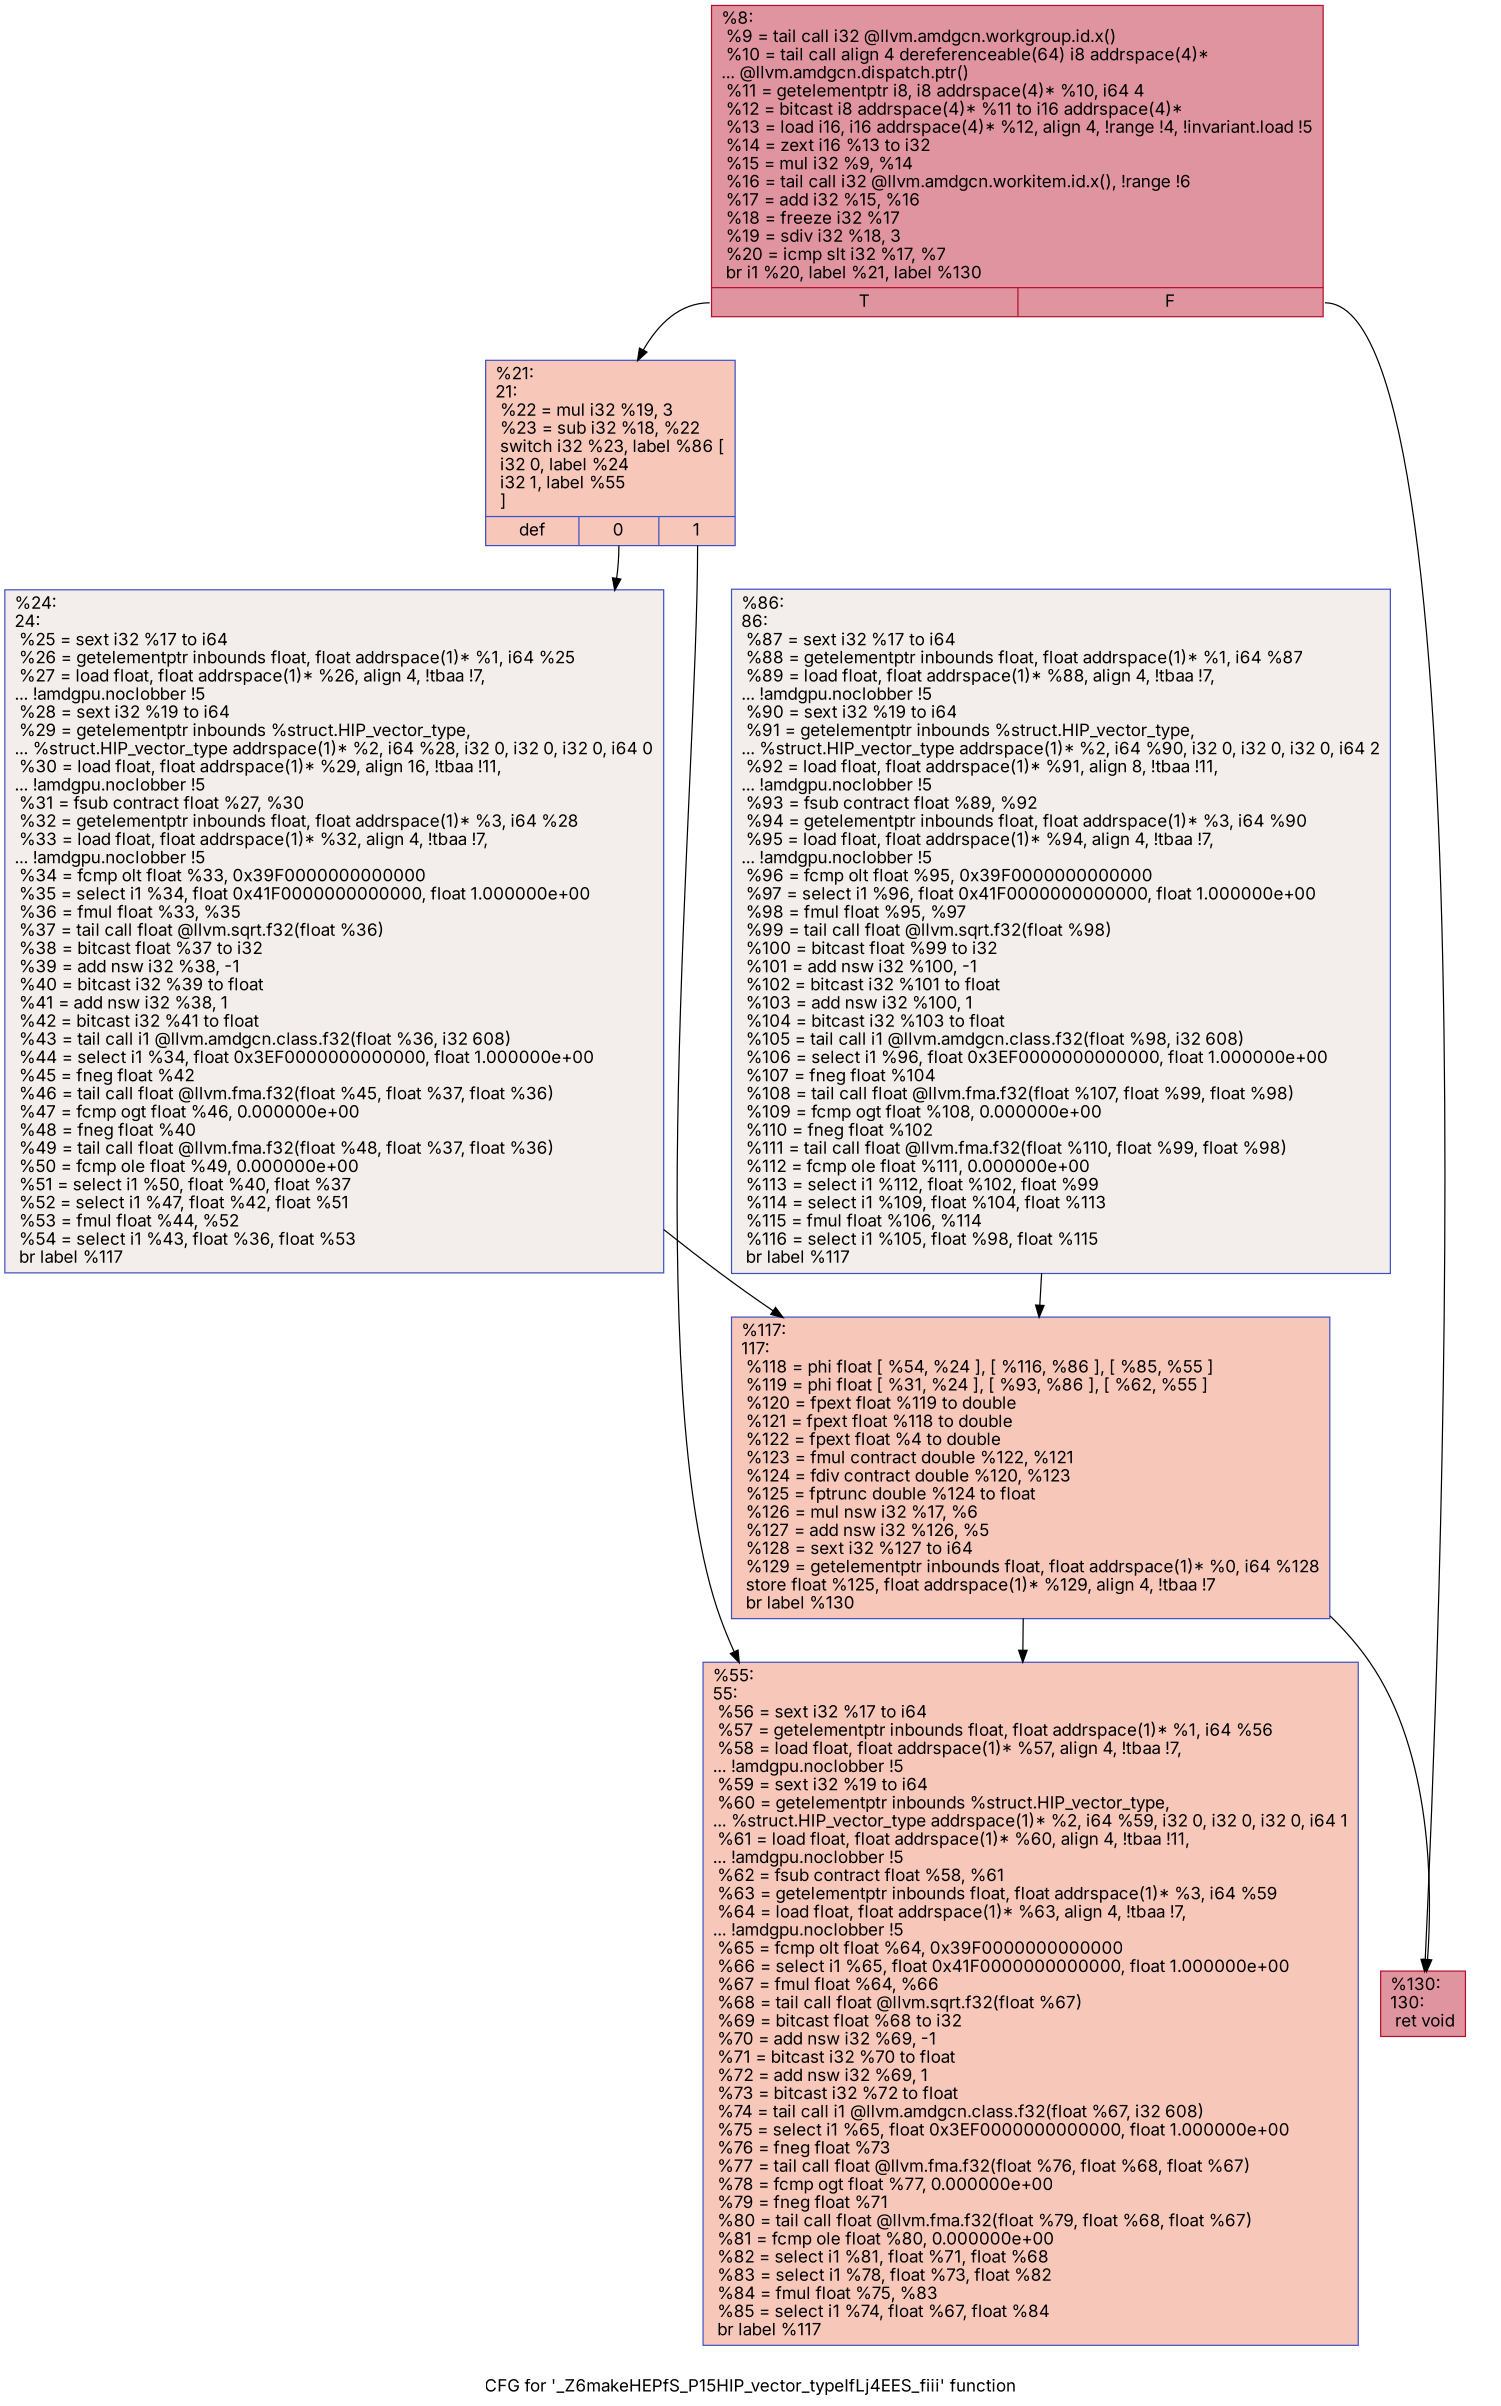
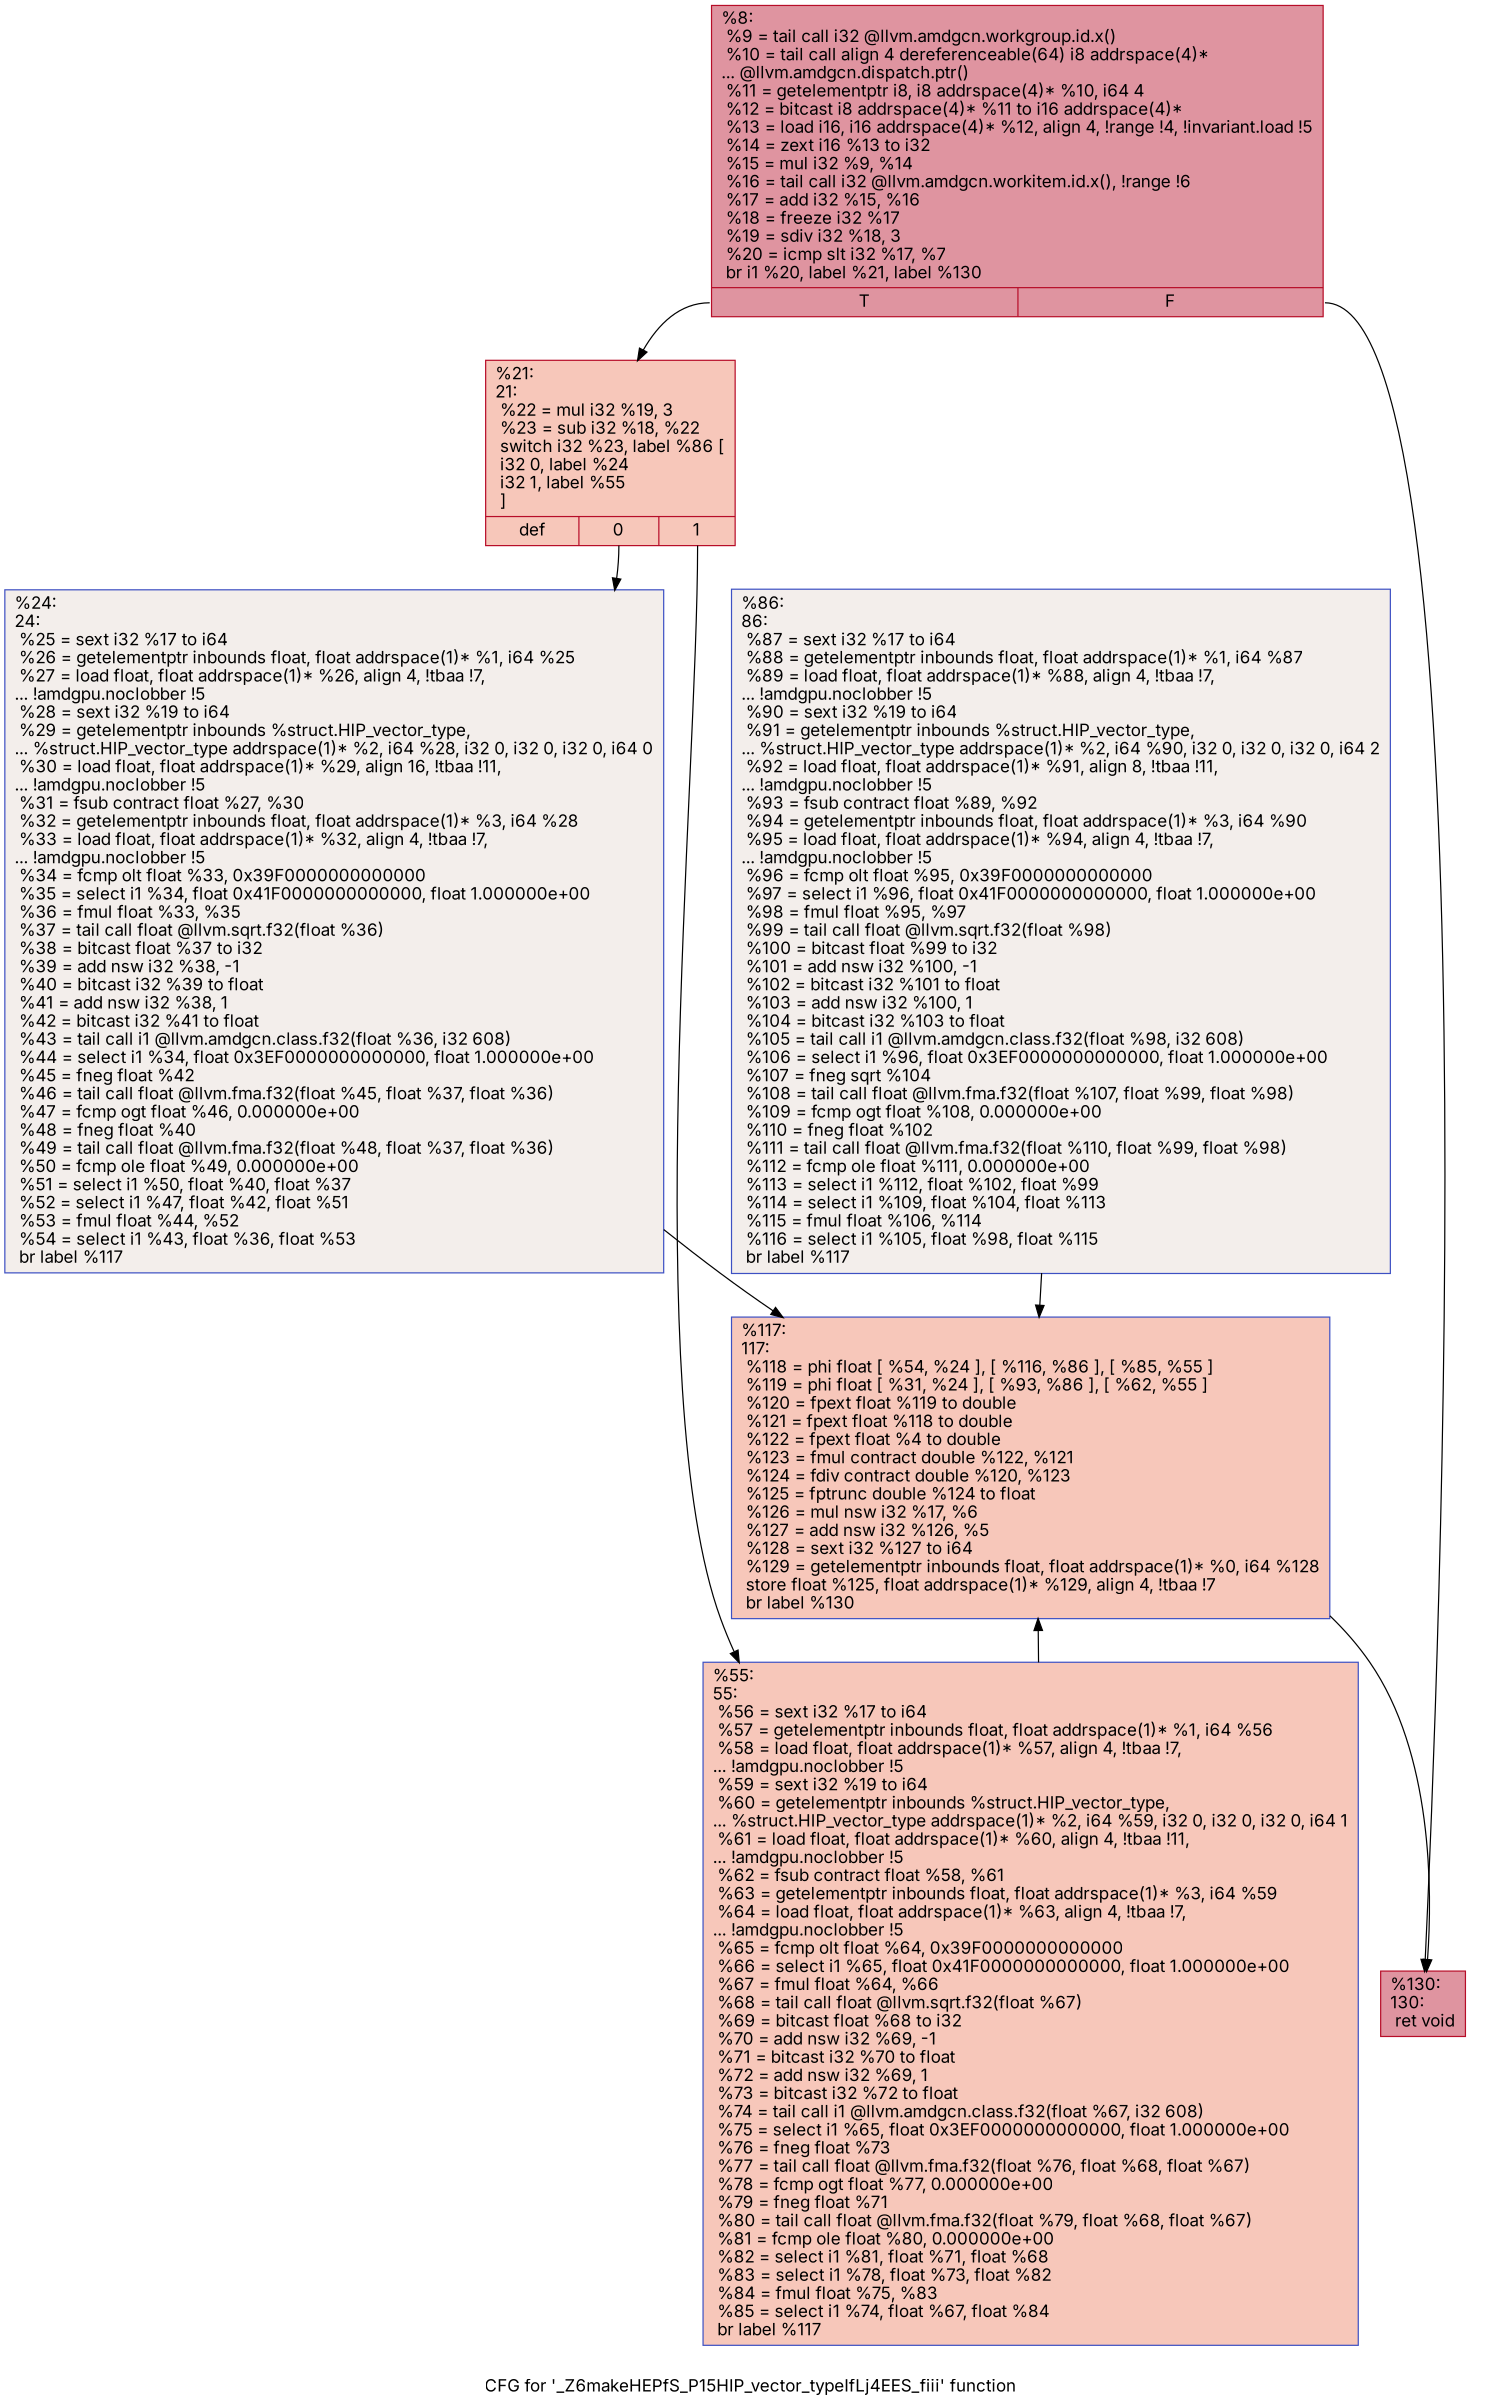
(610, 453) -> (610, 453)
(839, 1076) -> (836, 1076)
(1023, 1634) -> (1038, 1647)
